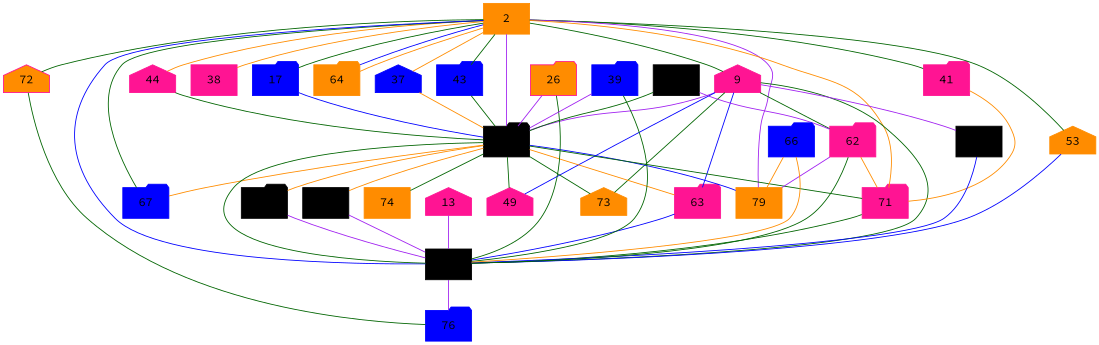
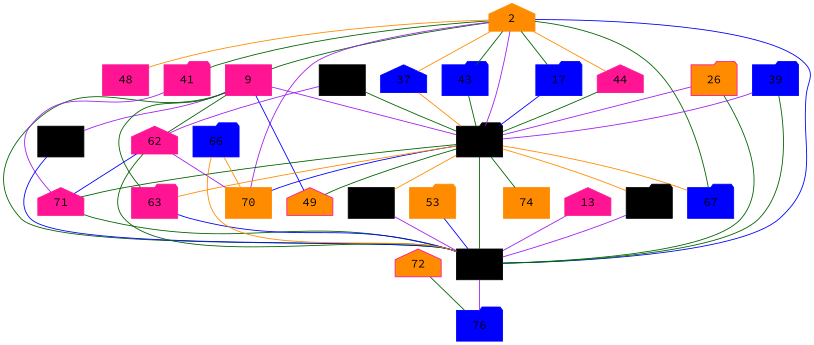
(507, 19) -> (512, 19)
(261, 32) -> none
(809, 36) -> none
(780, 64) -> none
(214, 80) -> (126, 80)
(337, 80) -> none
(738, 80) -> (248, 80)
(718, 140) -> (147, 108)
(853, 142) -> (155, 142)
(1073, 142) -> (433, 203)
(1001, 167) -> (25, 140)
(869, 172) -> (105, 174)
(510, 203) -> (310, 203)
(604, 203) -> none
(759, 203) -> (248, 203)
(885, 203) -> (61, 203)
